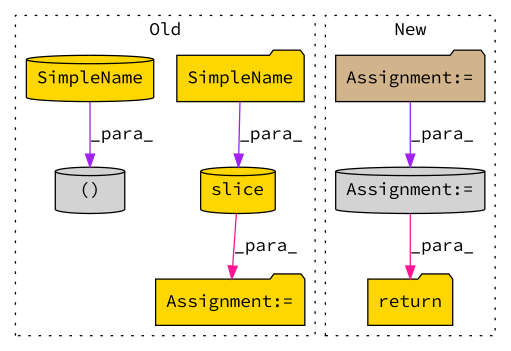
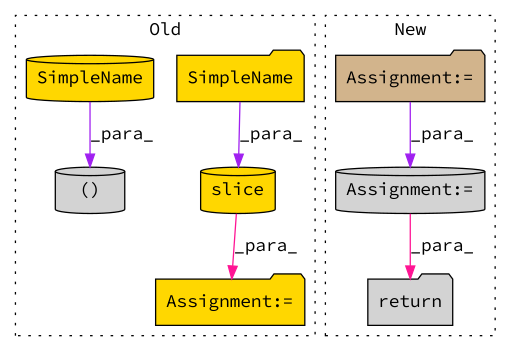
(410, 302) -> (410, 302)
